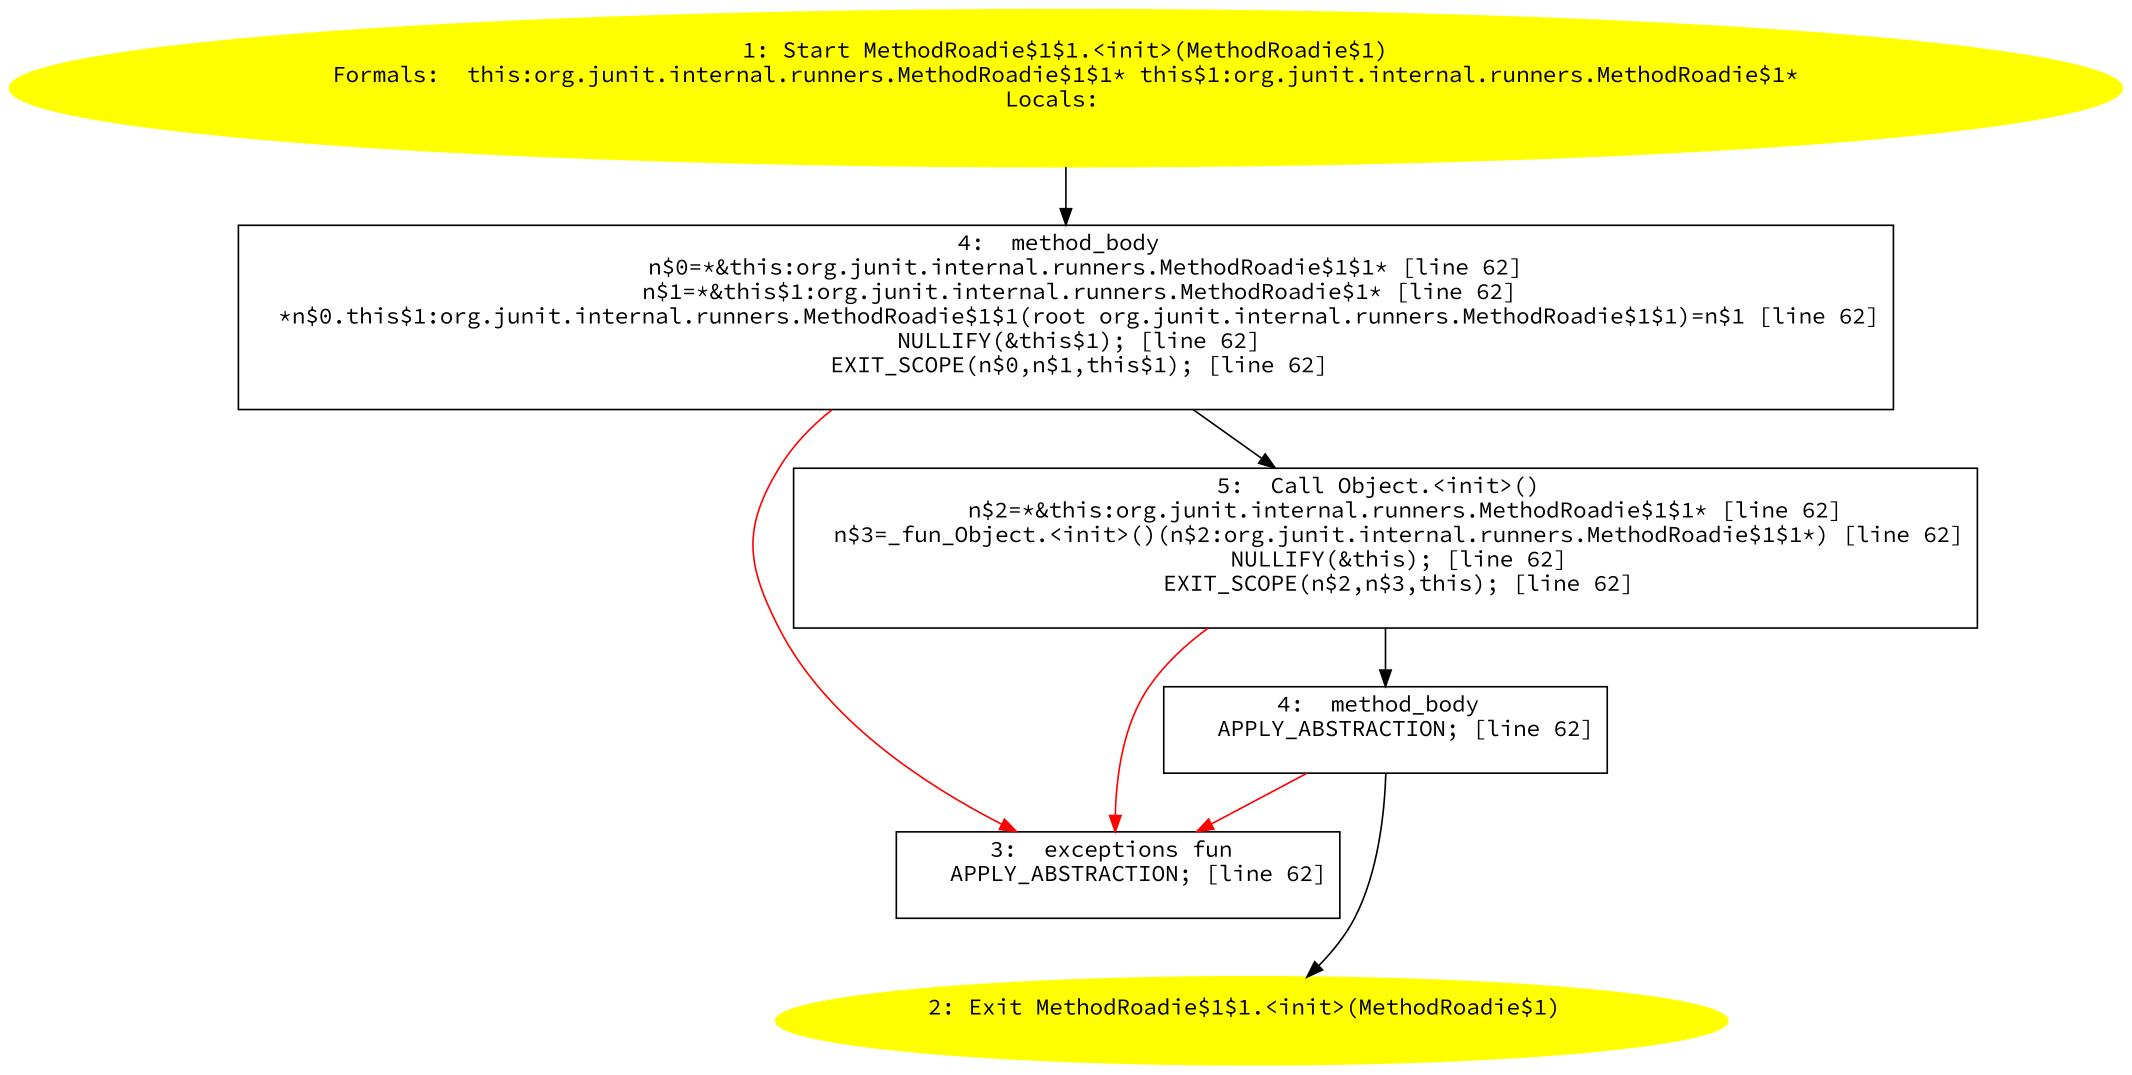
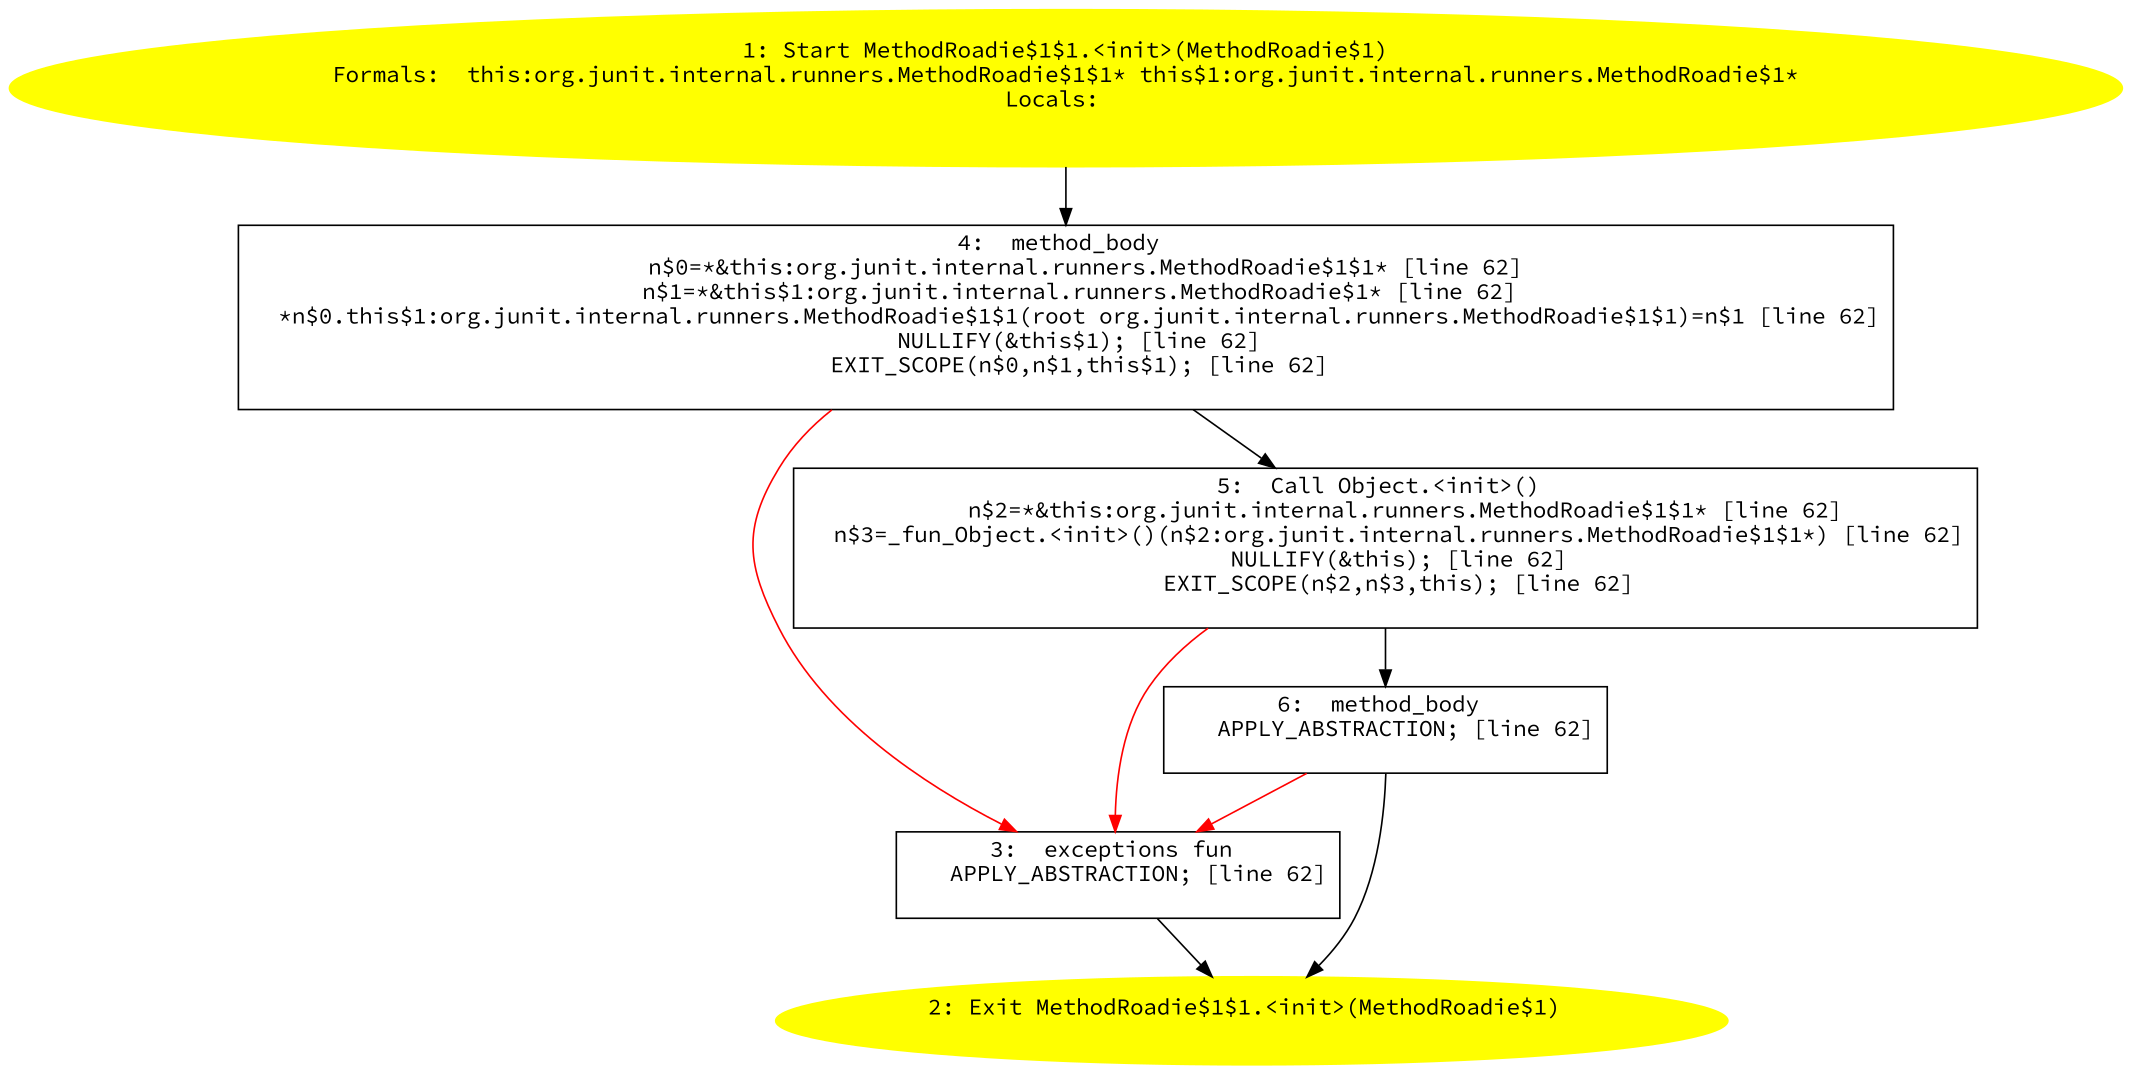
(1385, 730) -> (1385, 730)
none -> (1179, 942)
